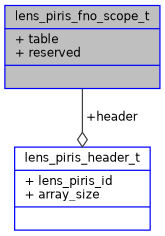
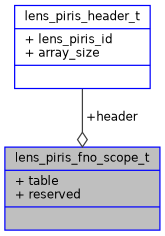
(82, 111) -> (82, 111)
